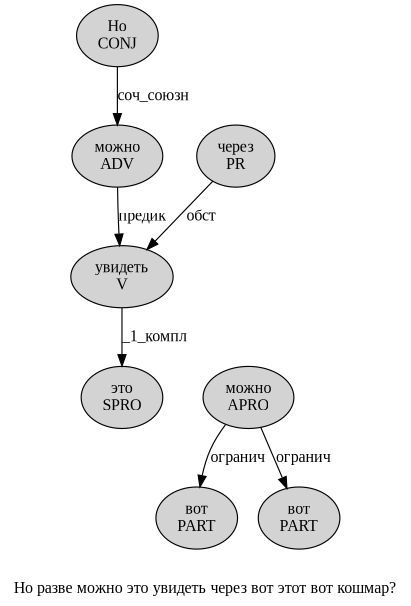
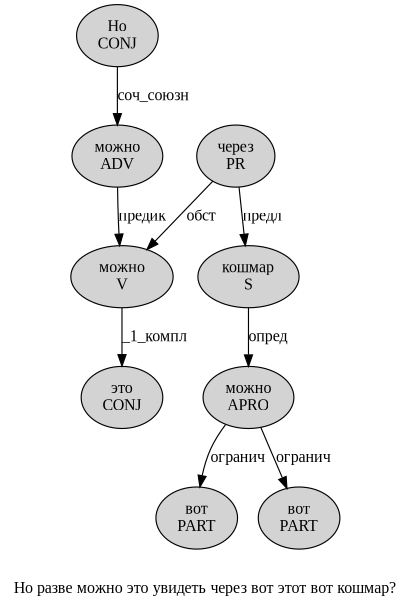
(122, 277) -> (122, 277)
none -> (248, 277)
(122, 397) -> (122, 397)
